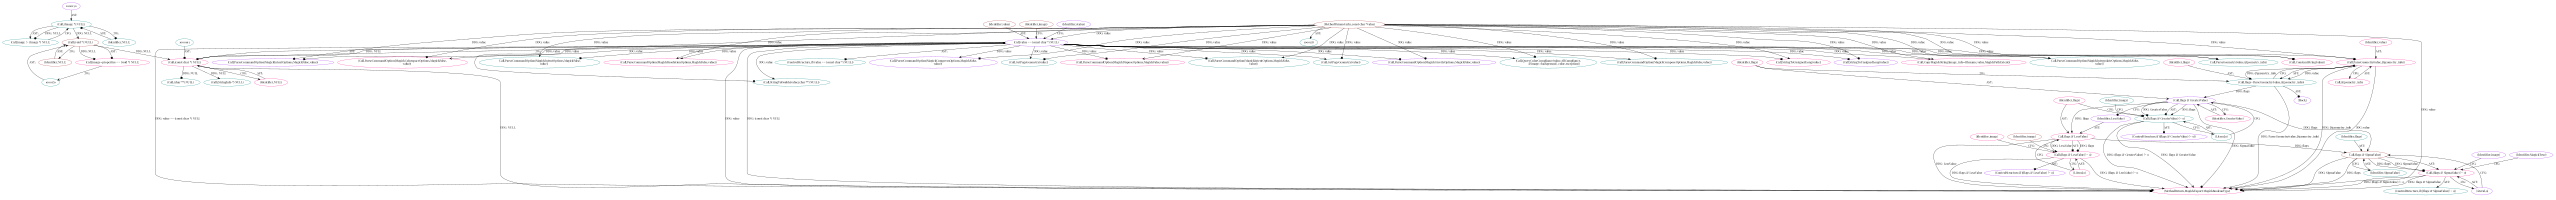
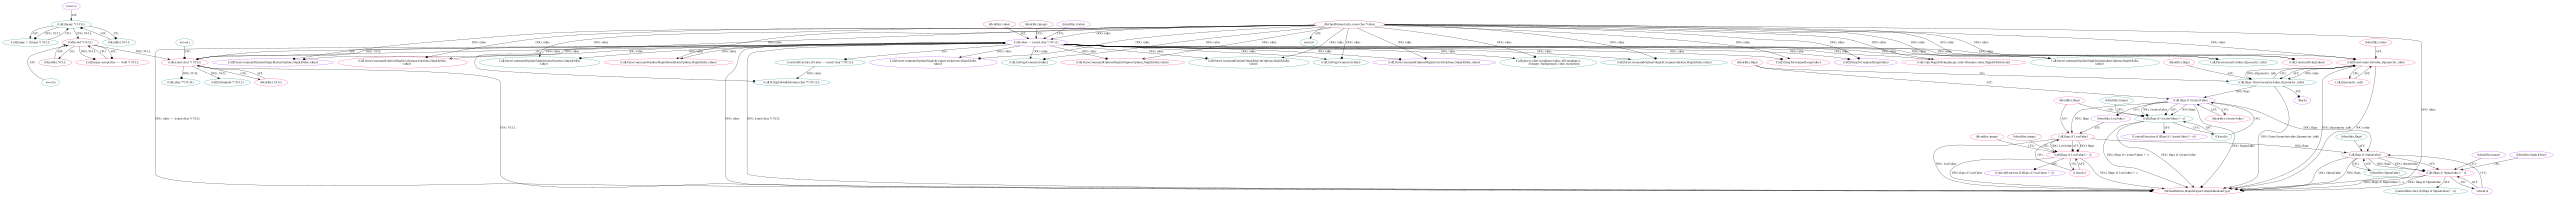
(867, 47) -> (807, 72)
(81, 73) -> (99, 52)
